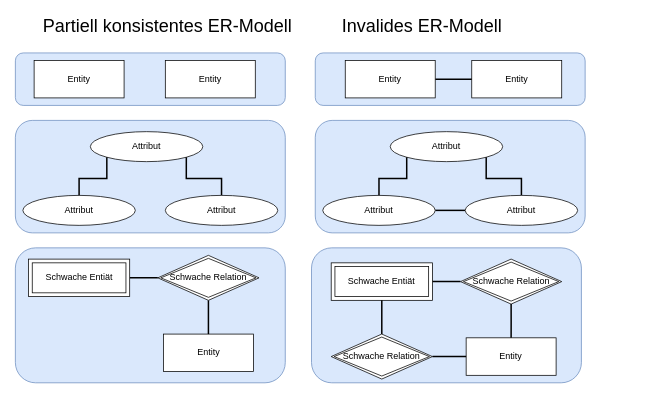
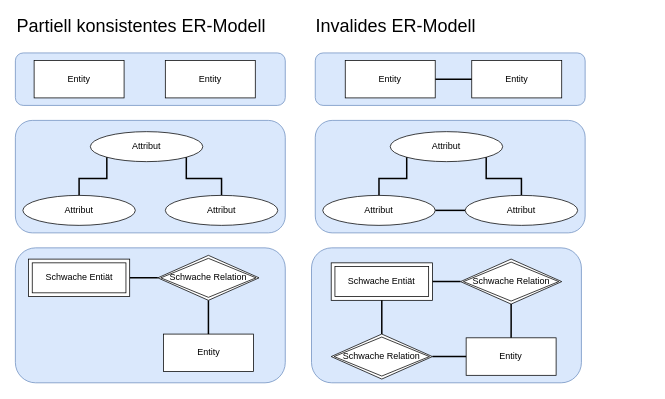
(323, 27) -> (297, 27)
